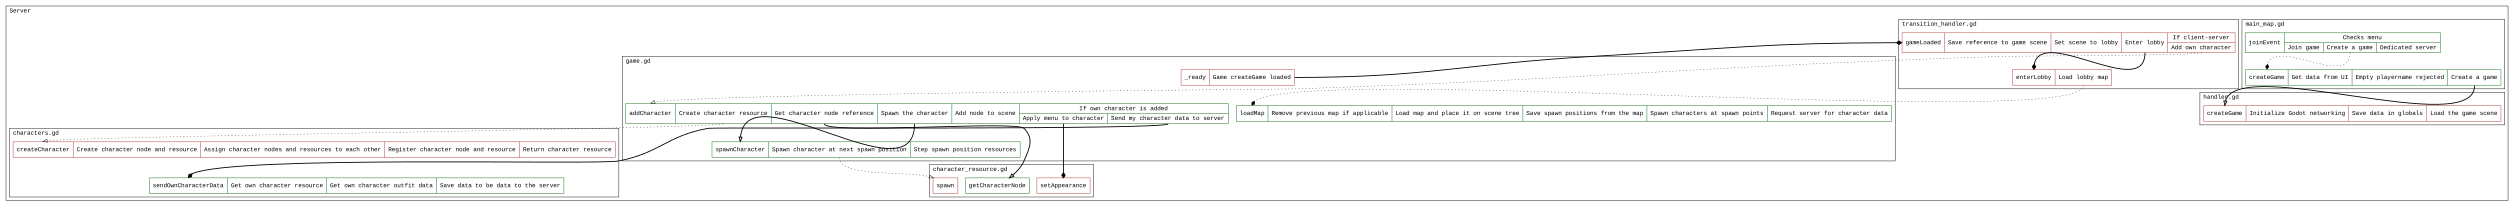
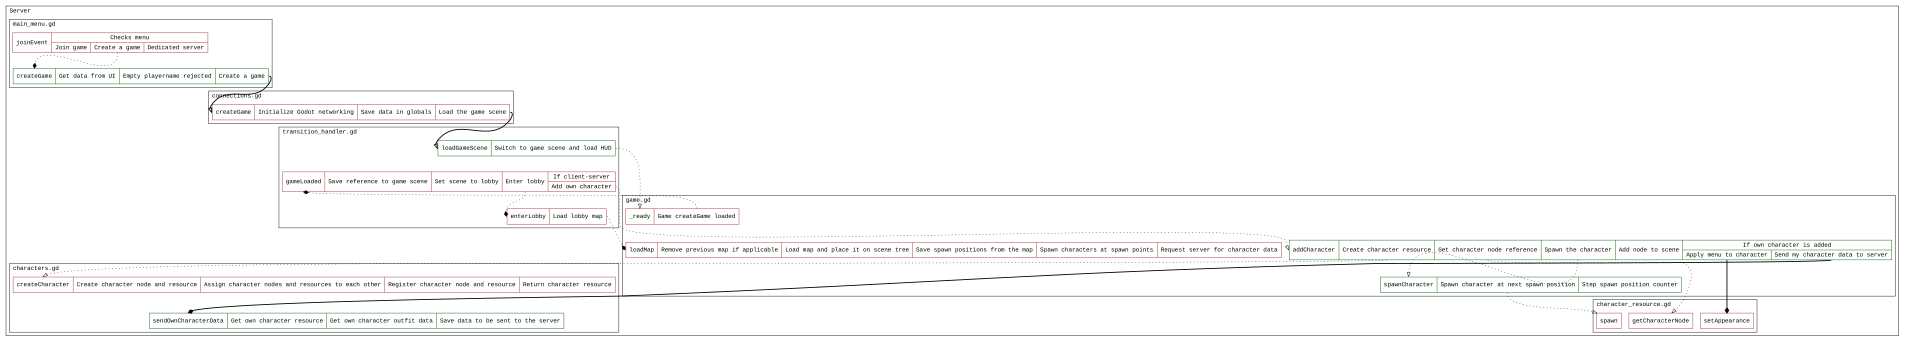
(2265, 24) -> (34, 24)
(2343, 43) -> (110, 43)
(1550, 59) -> (505, 195)
(2092, 62) -> (516, 201)
(2221, 97) -> (237, 96)
(1564, 114) -> (954, 250)
(951, 127) -> (1613, 262)
(829, 133) -> (1495, 269)
none -> (527, 148)
(965, 149) -> (1630, 285)
(500, 185) -> (500, 321)
(997, 186) -> (1661, 321)
